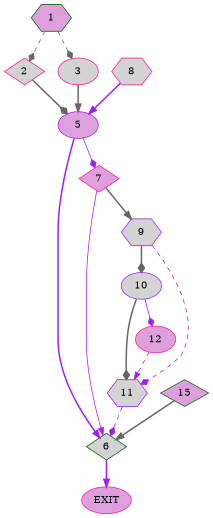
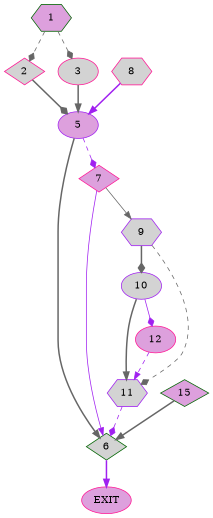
(87, 149) -> (87, 149)
(116, 200) -> (116, 200)
(58, 288) -> (58, 288)
(187, 317) -> (187, 317)
(128, 334) -> (128, 335)
